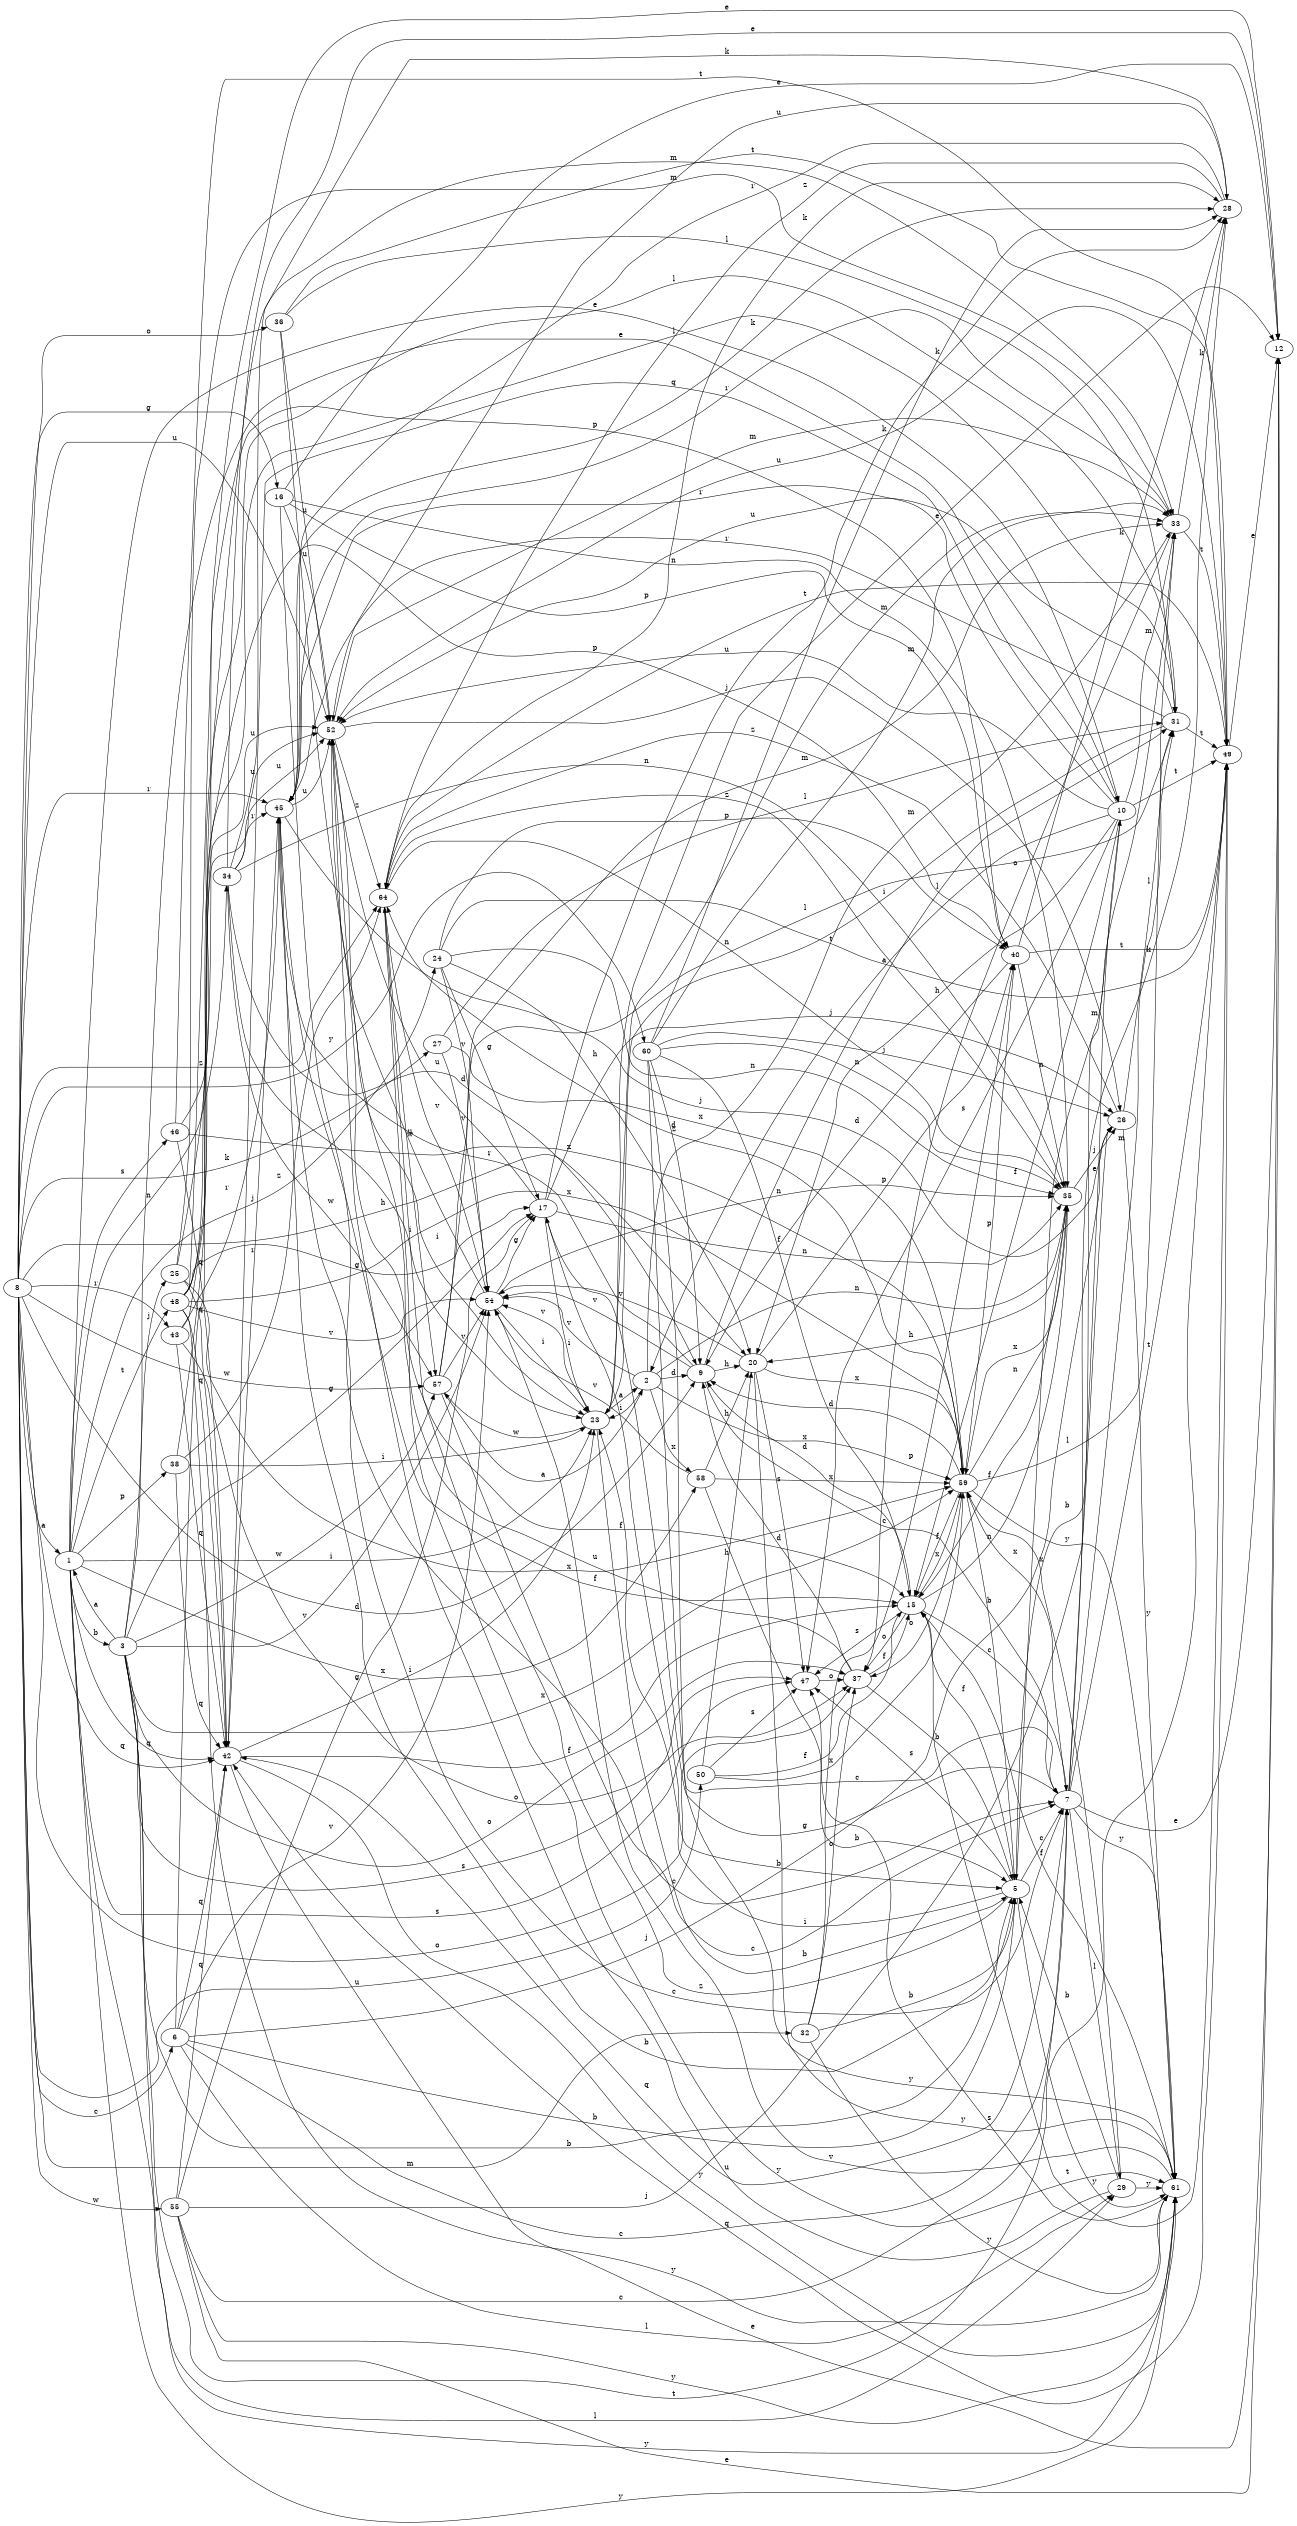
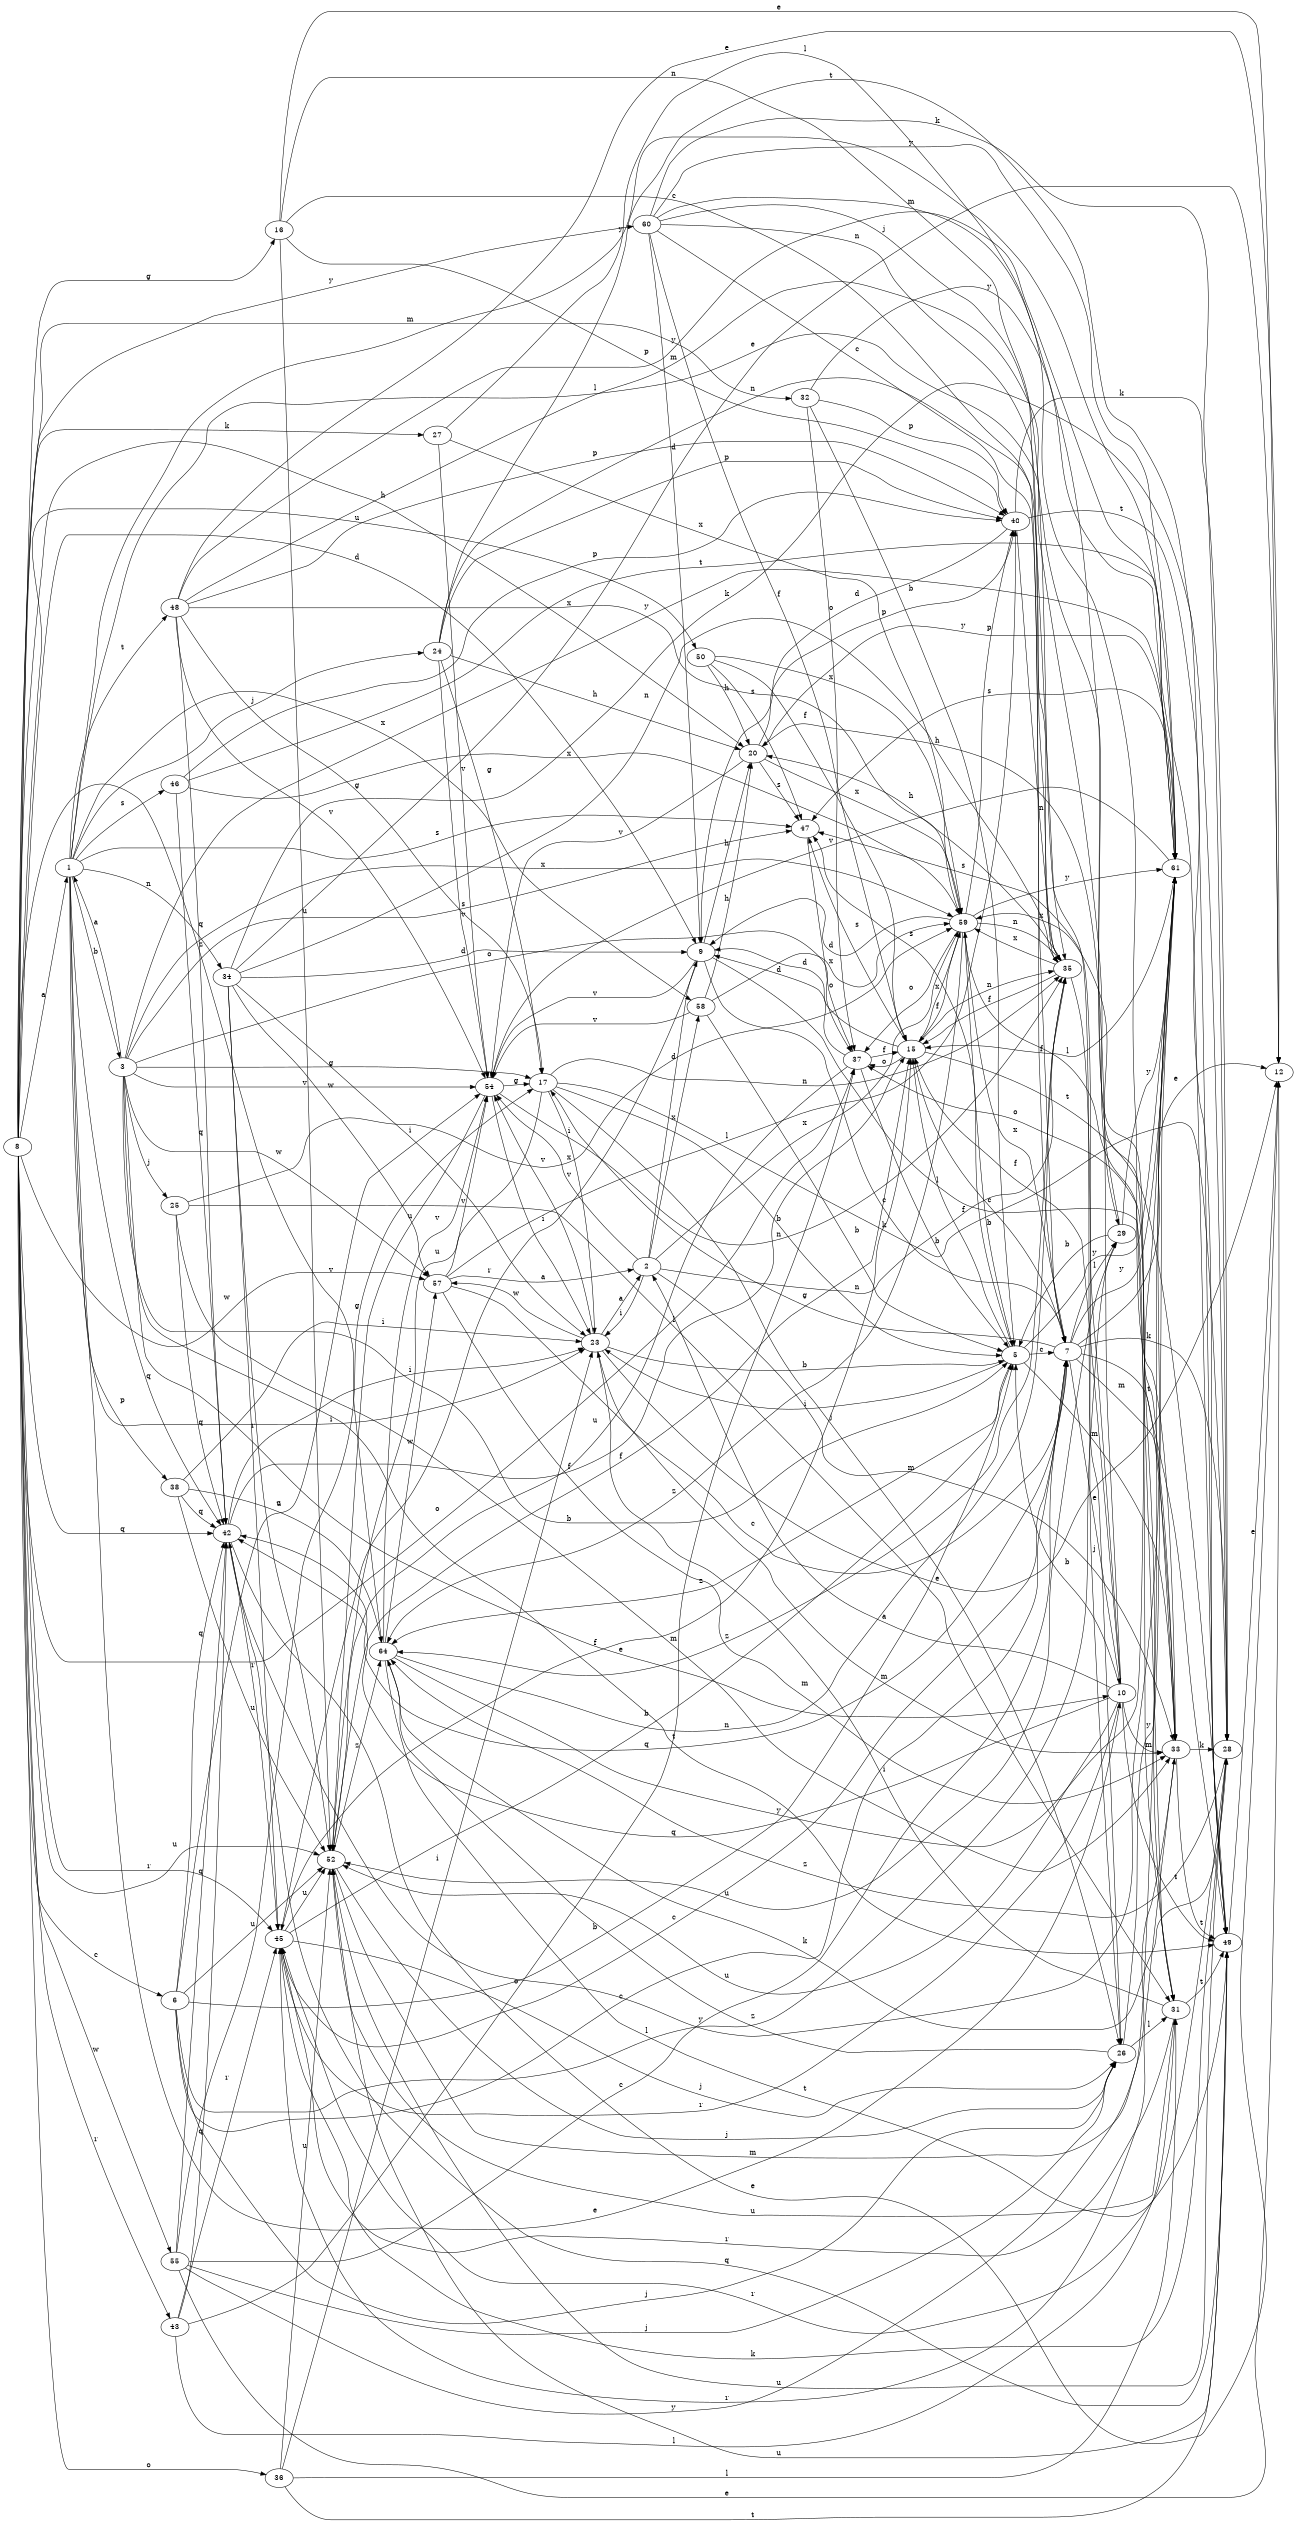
(689, 971) -> (930, 1058)
